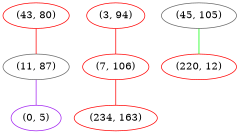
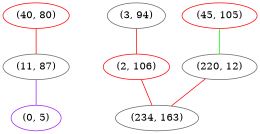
(36, 16) -> (36, 16)
(116, 16) -> (136, 16)
(199, 16) -> (220, 16)
(116, 67) -> (136, 67)
(199, 67) -> (220, 67)
none -> (188, 92)
(116, 118) -> (157, 118)
